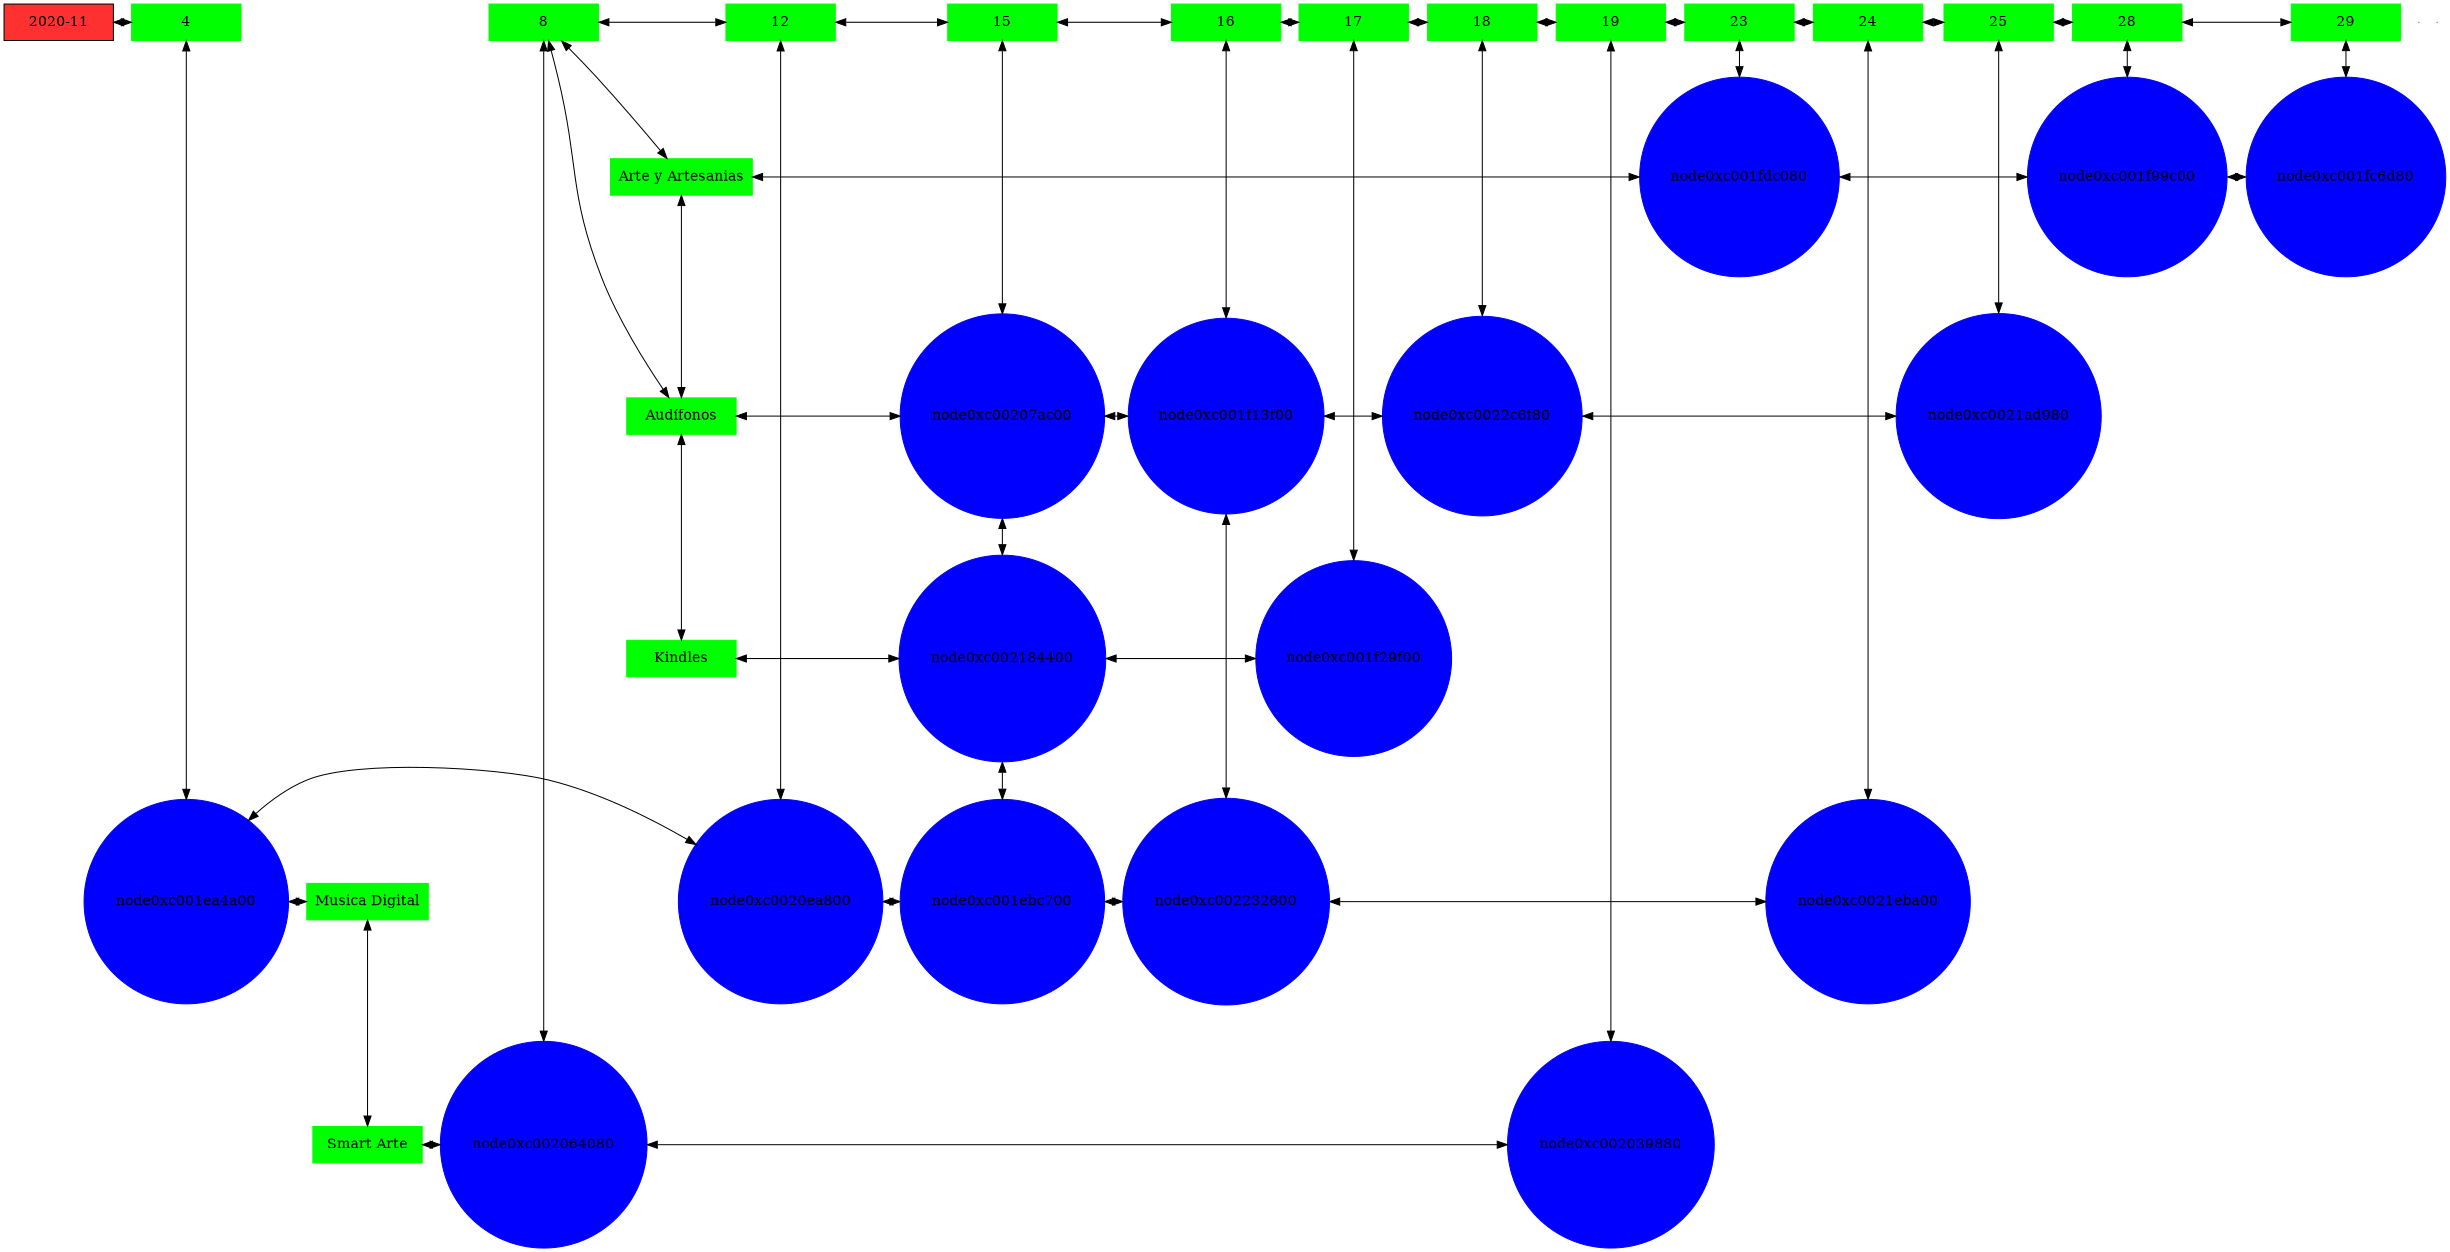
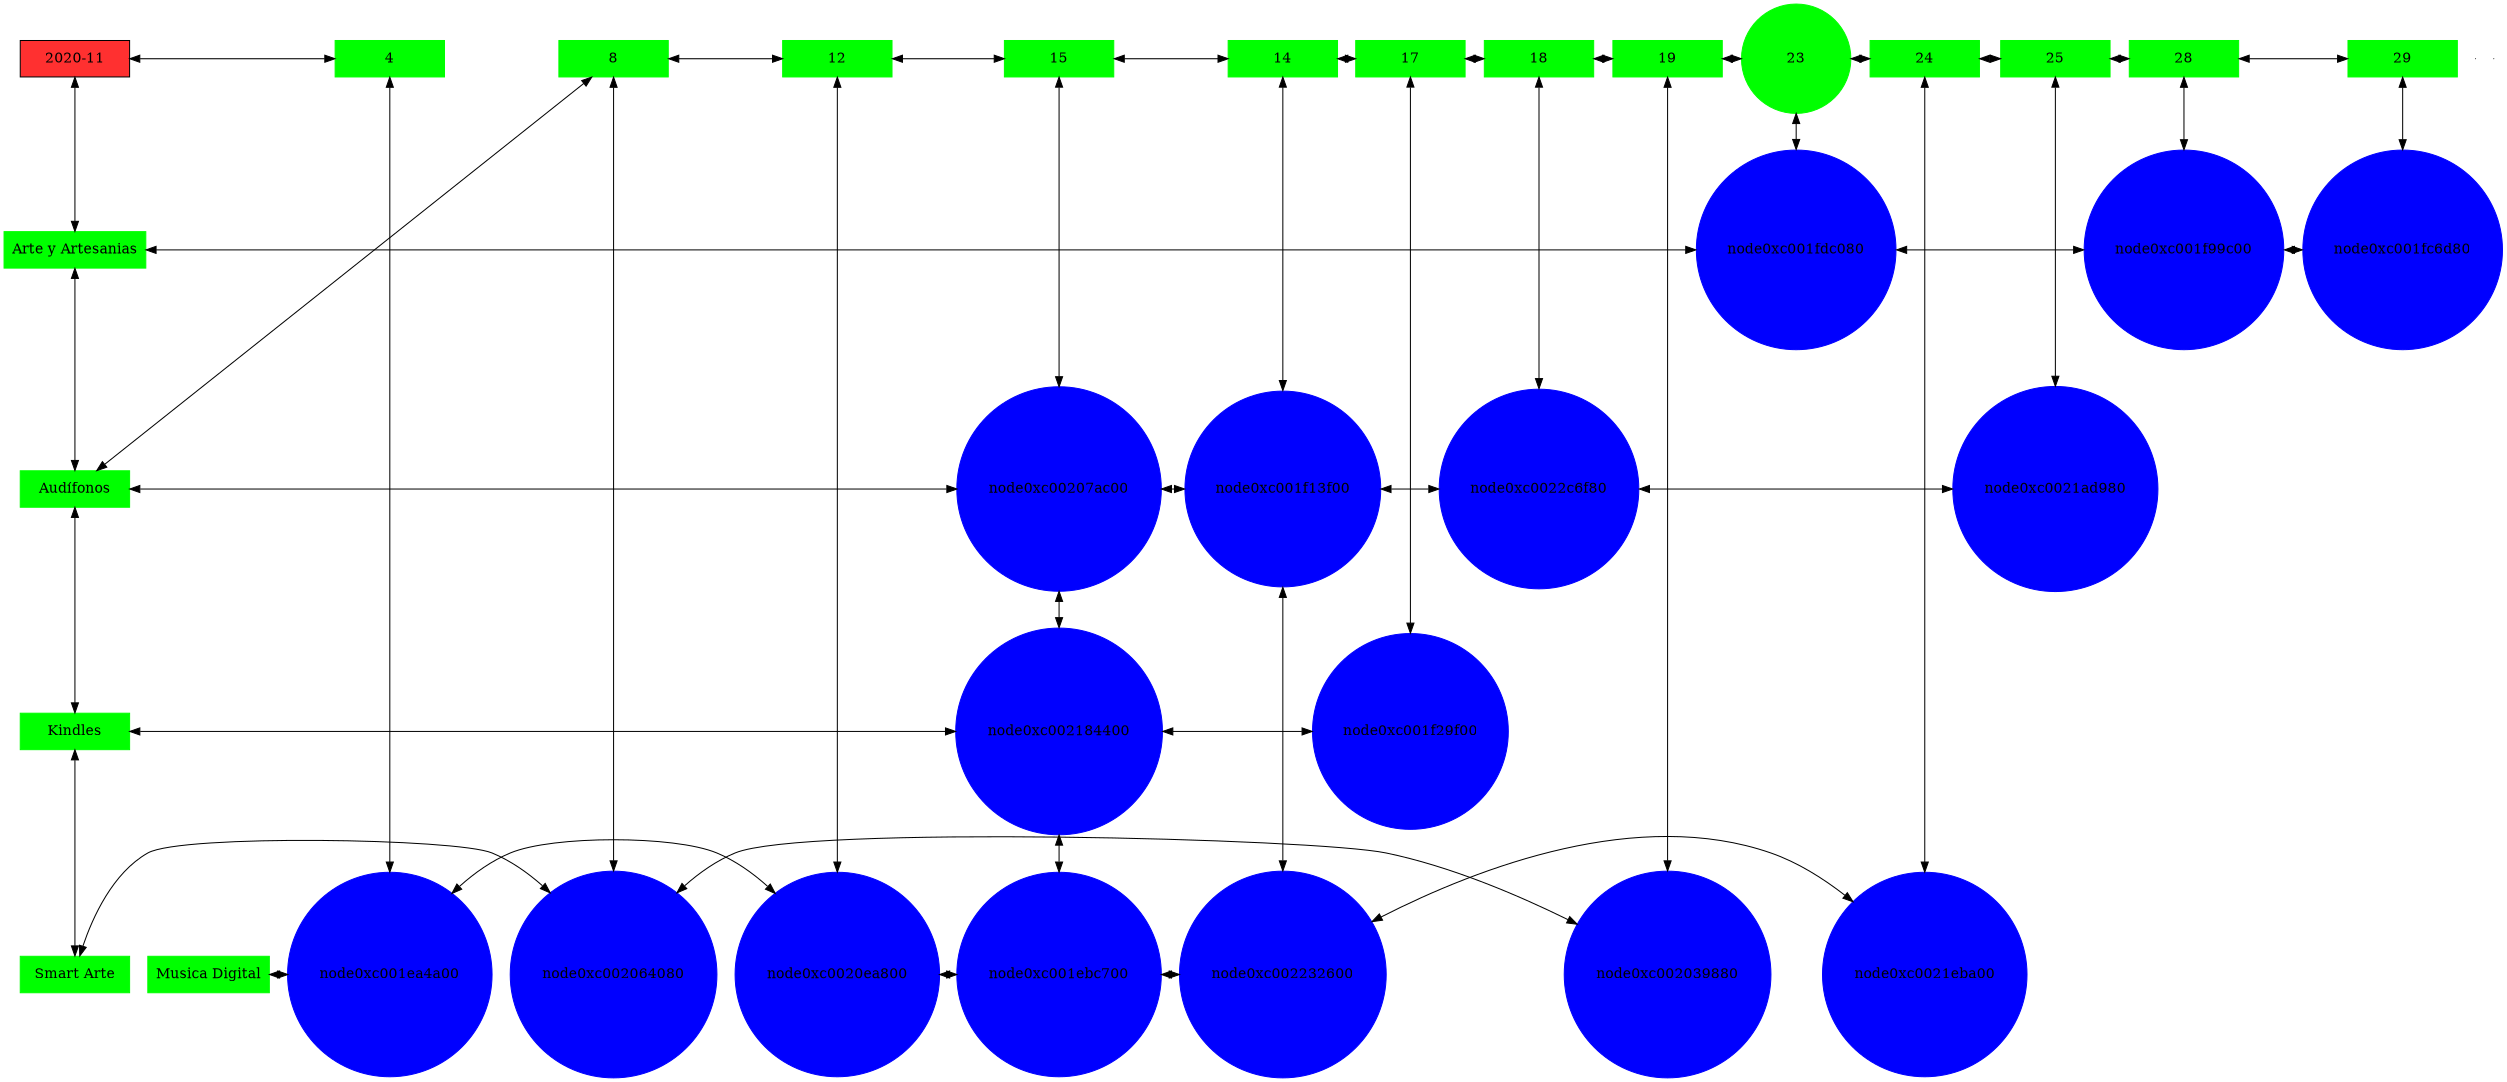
(1226, 22) -> (1283, 59)
(1739, 22) -> (1796, 59)
(616, 98) -> (75, 154)
(368, 1023) -> (75, 853)
